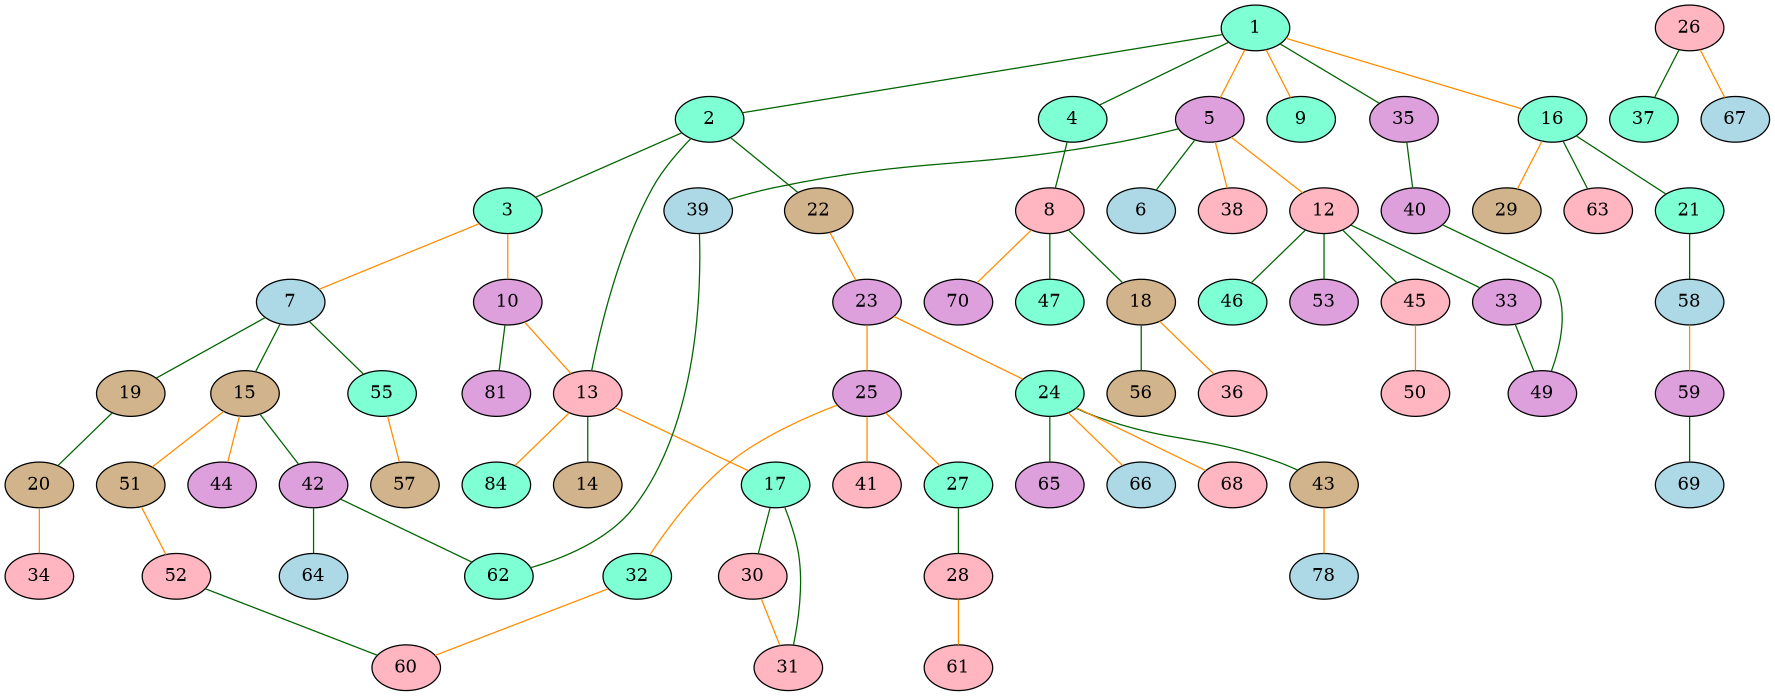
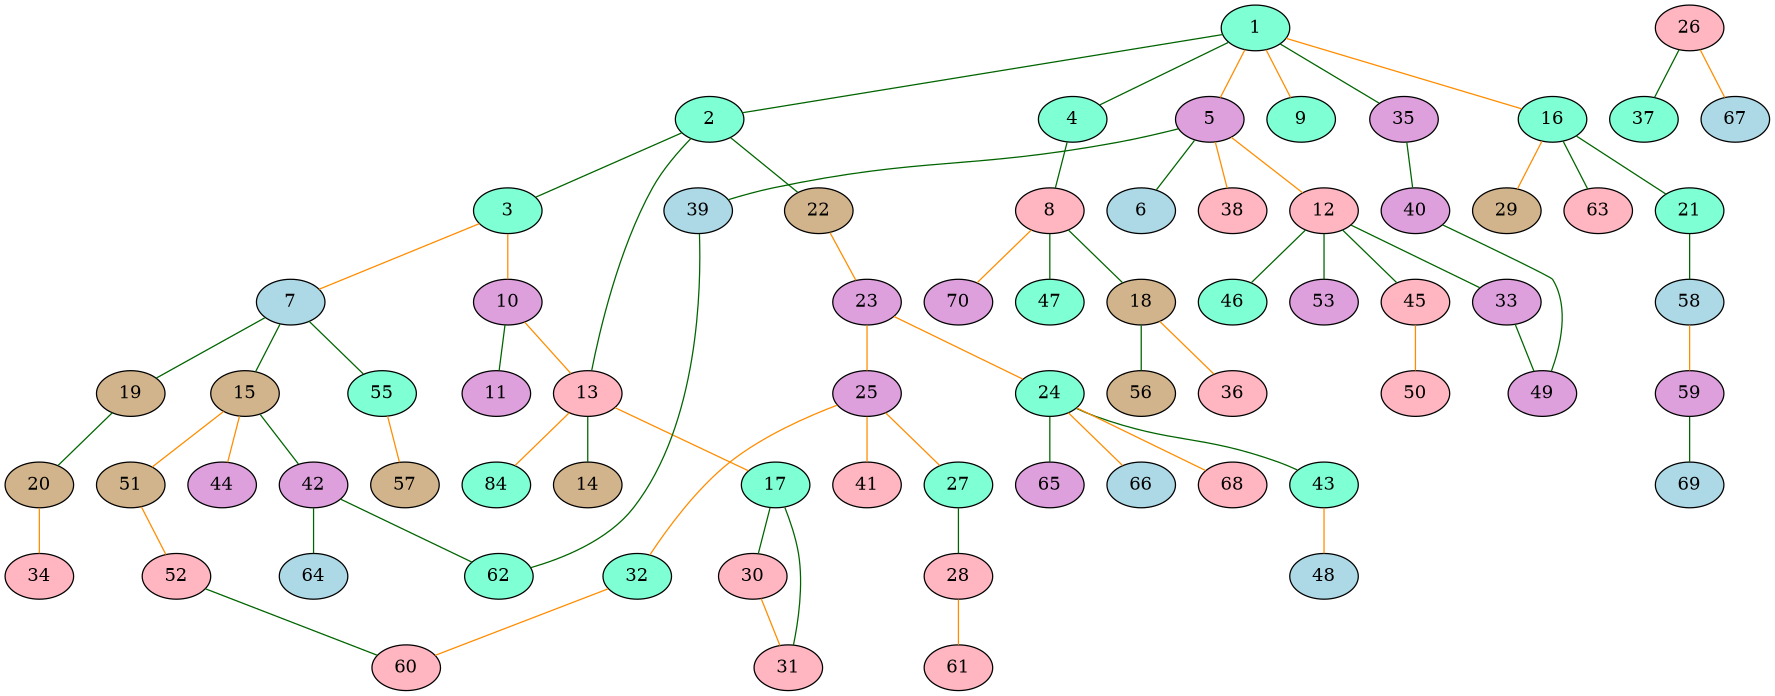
(496, 394) -> (496, 394)
(1324, 485) -> (1324, 485)
(1324, 576) -> (1324, 576)
